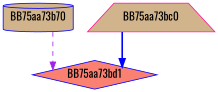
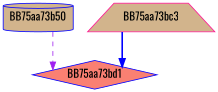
(38, 18) -> (38, 18)
(151, 18) -> (151, 18)
